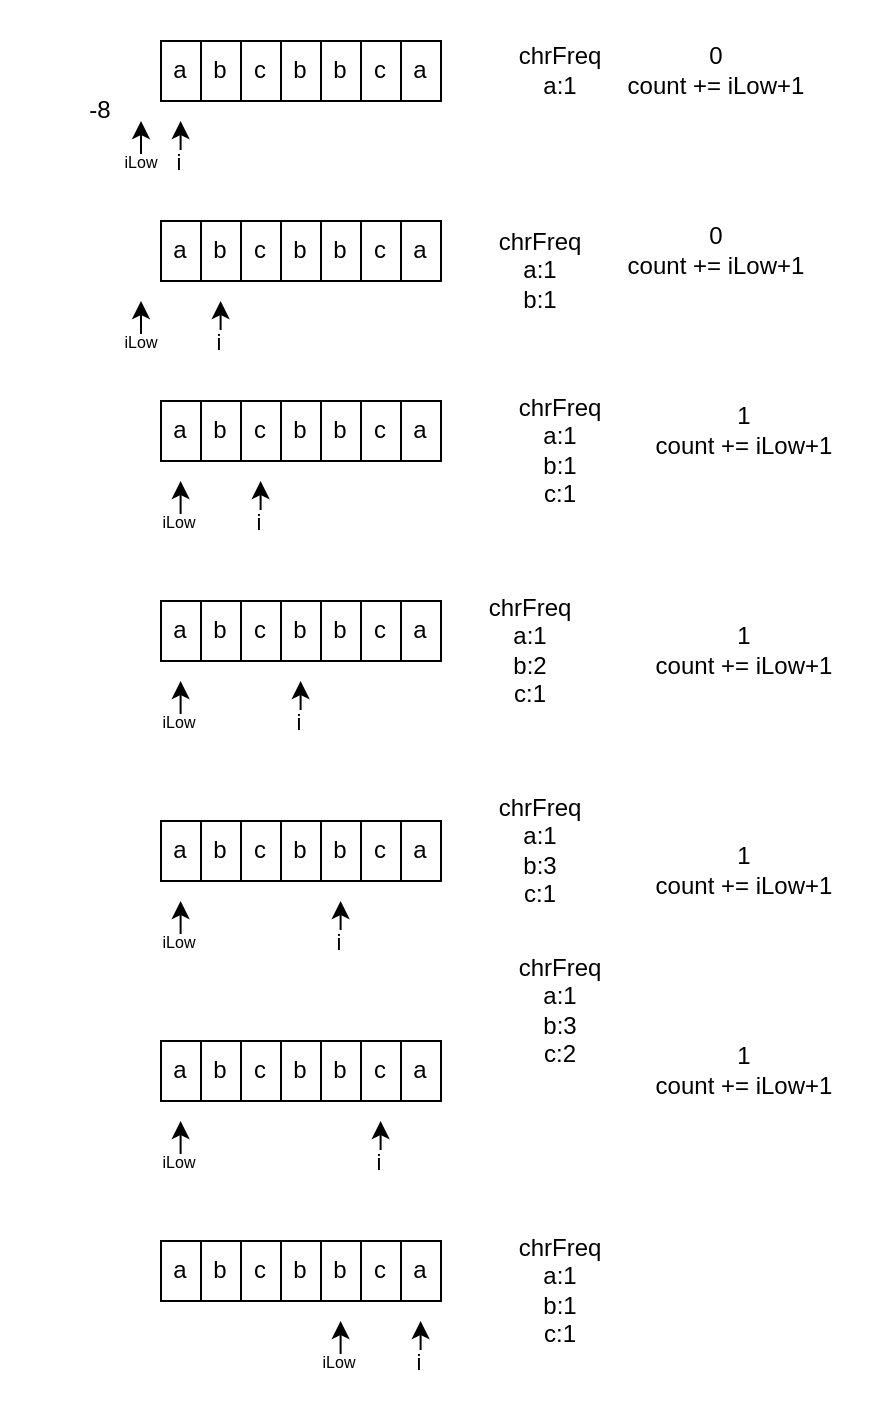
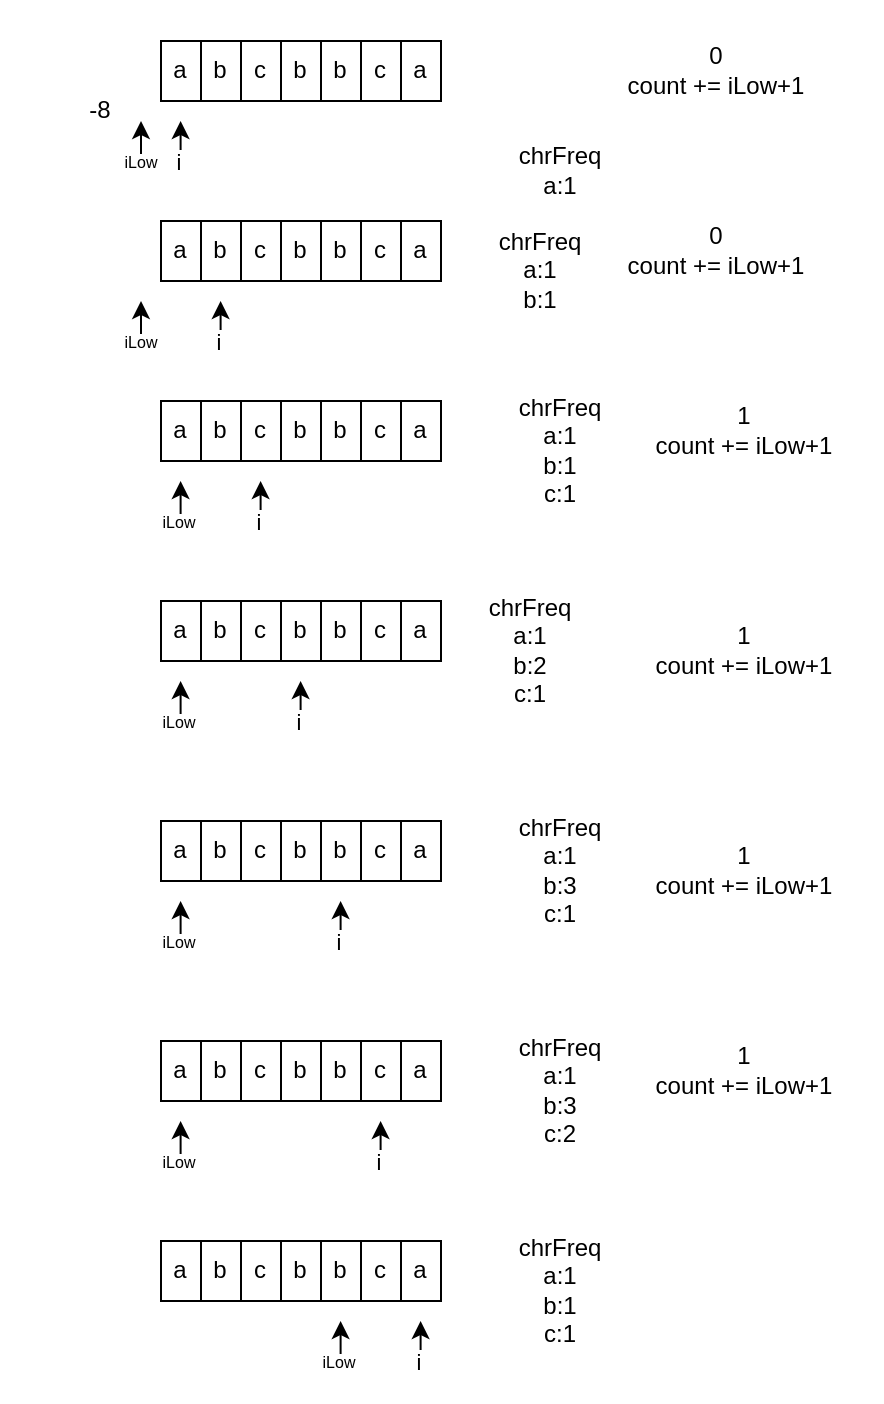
(561, 71) -> (561, 171)
(541, 851) -> (561, 871)
(561, 1011) -> (561, 1091)
